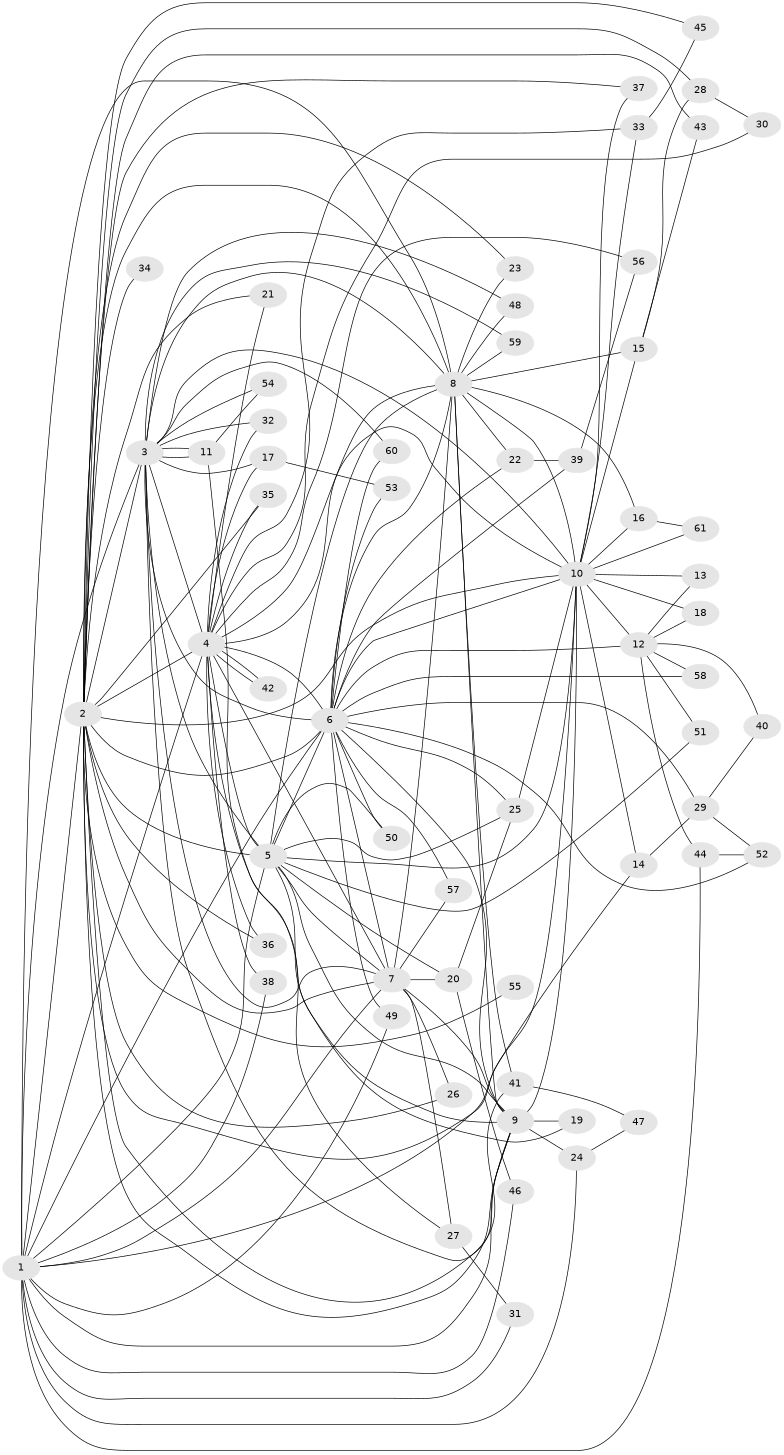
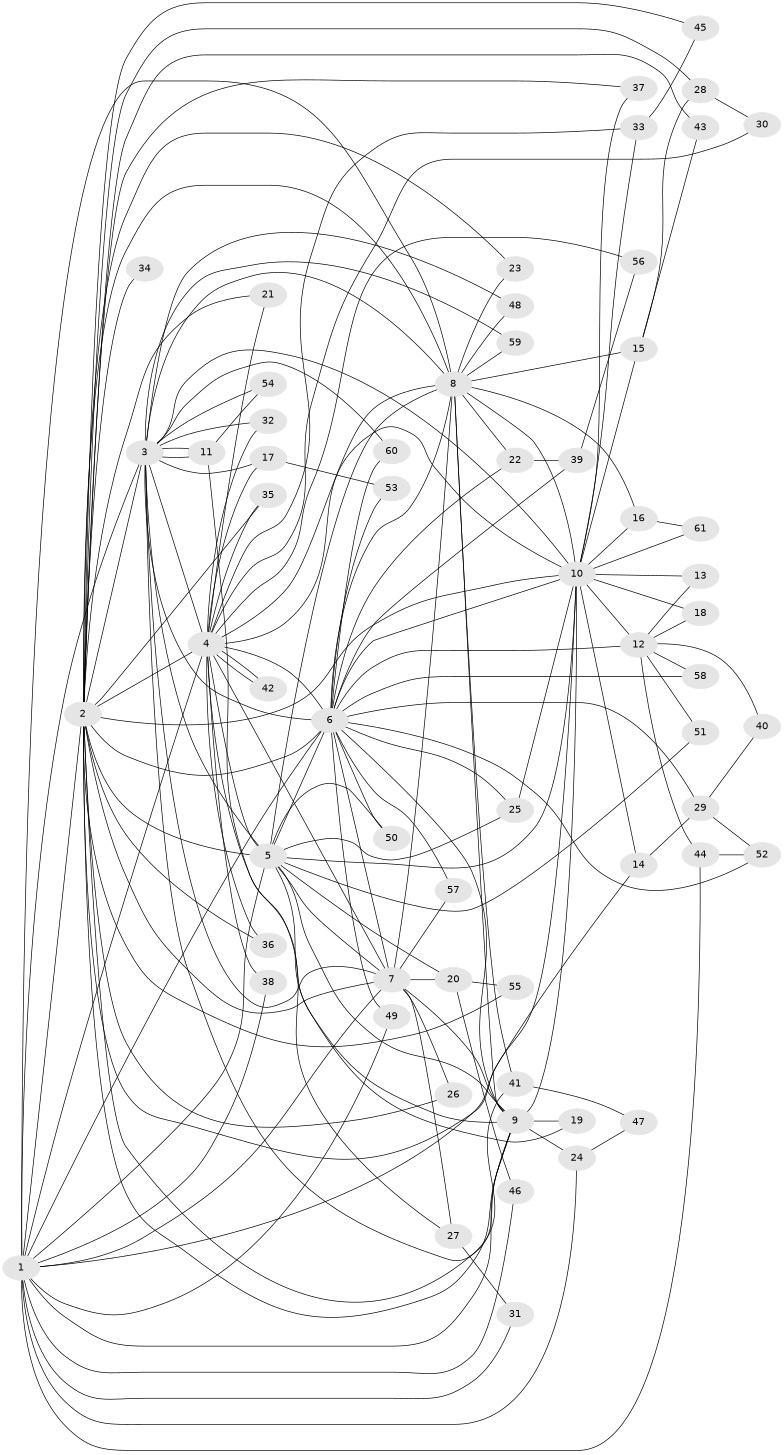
(490, 881) -> (479, 983)
